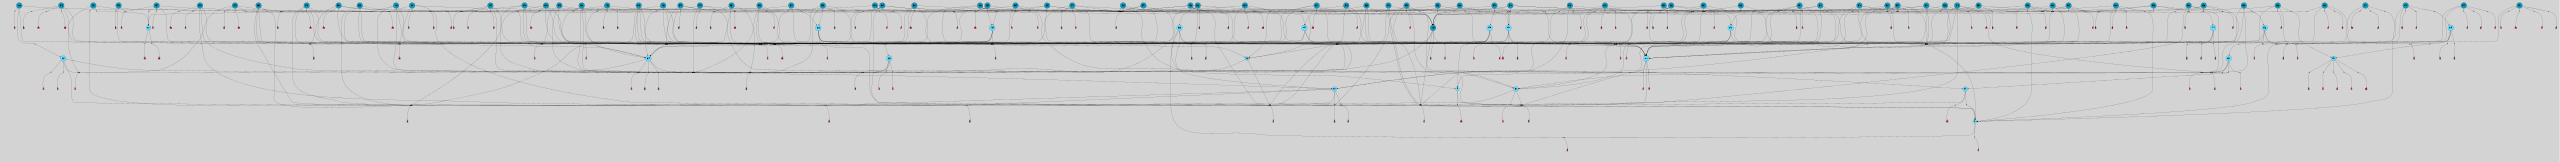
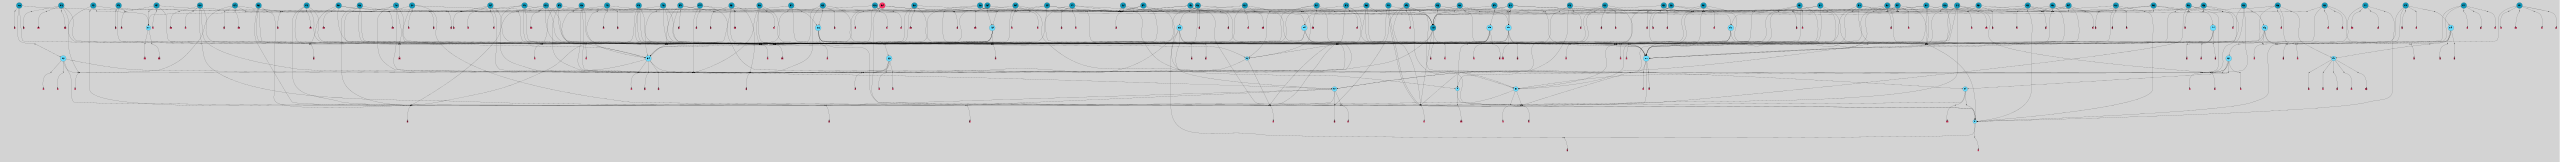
(882, 5) -> (882, 5)
(1741, 5) -> none
